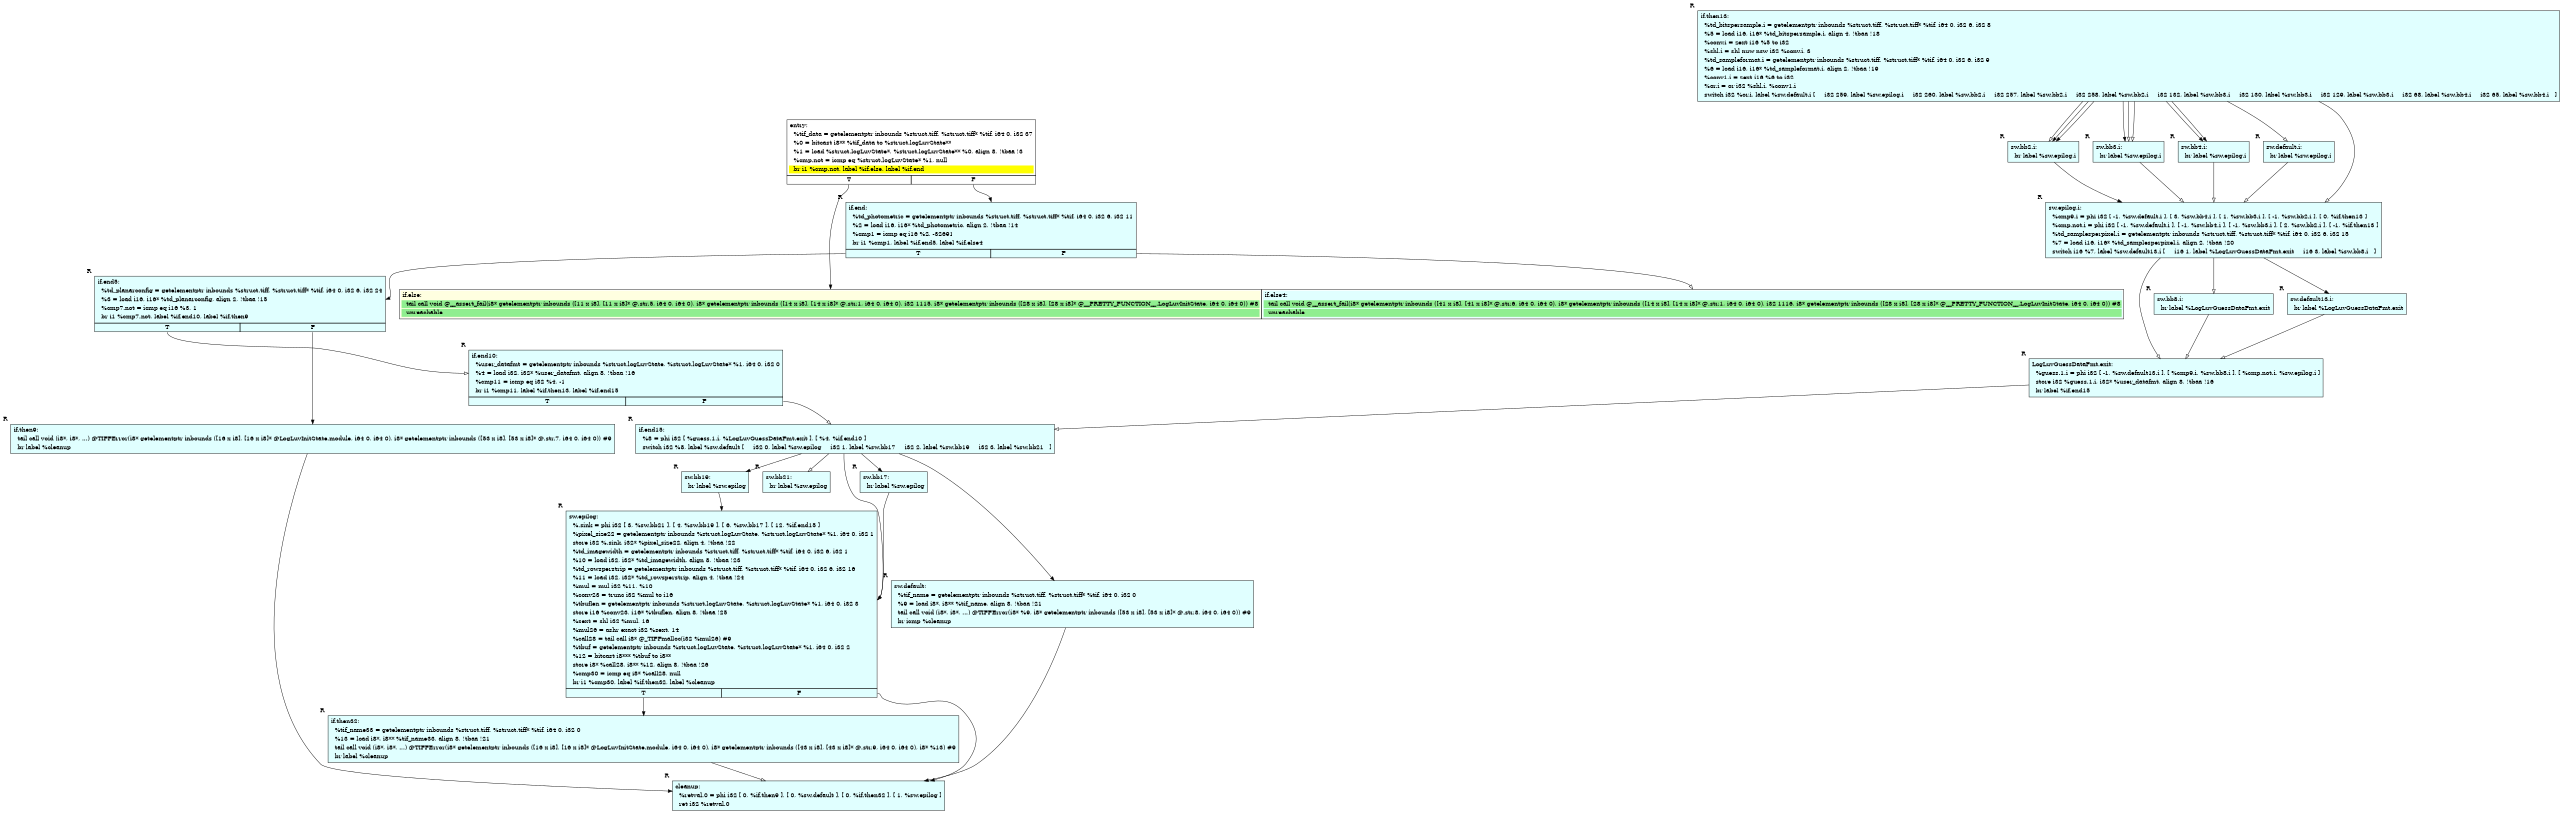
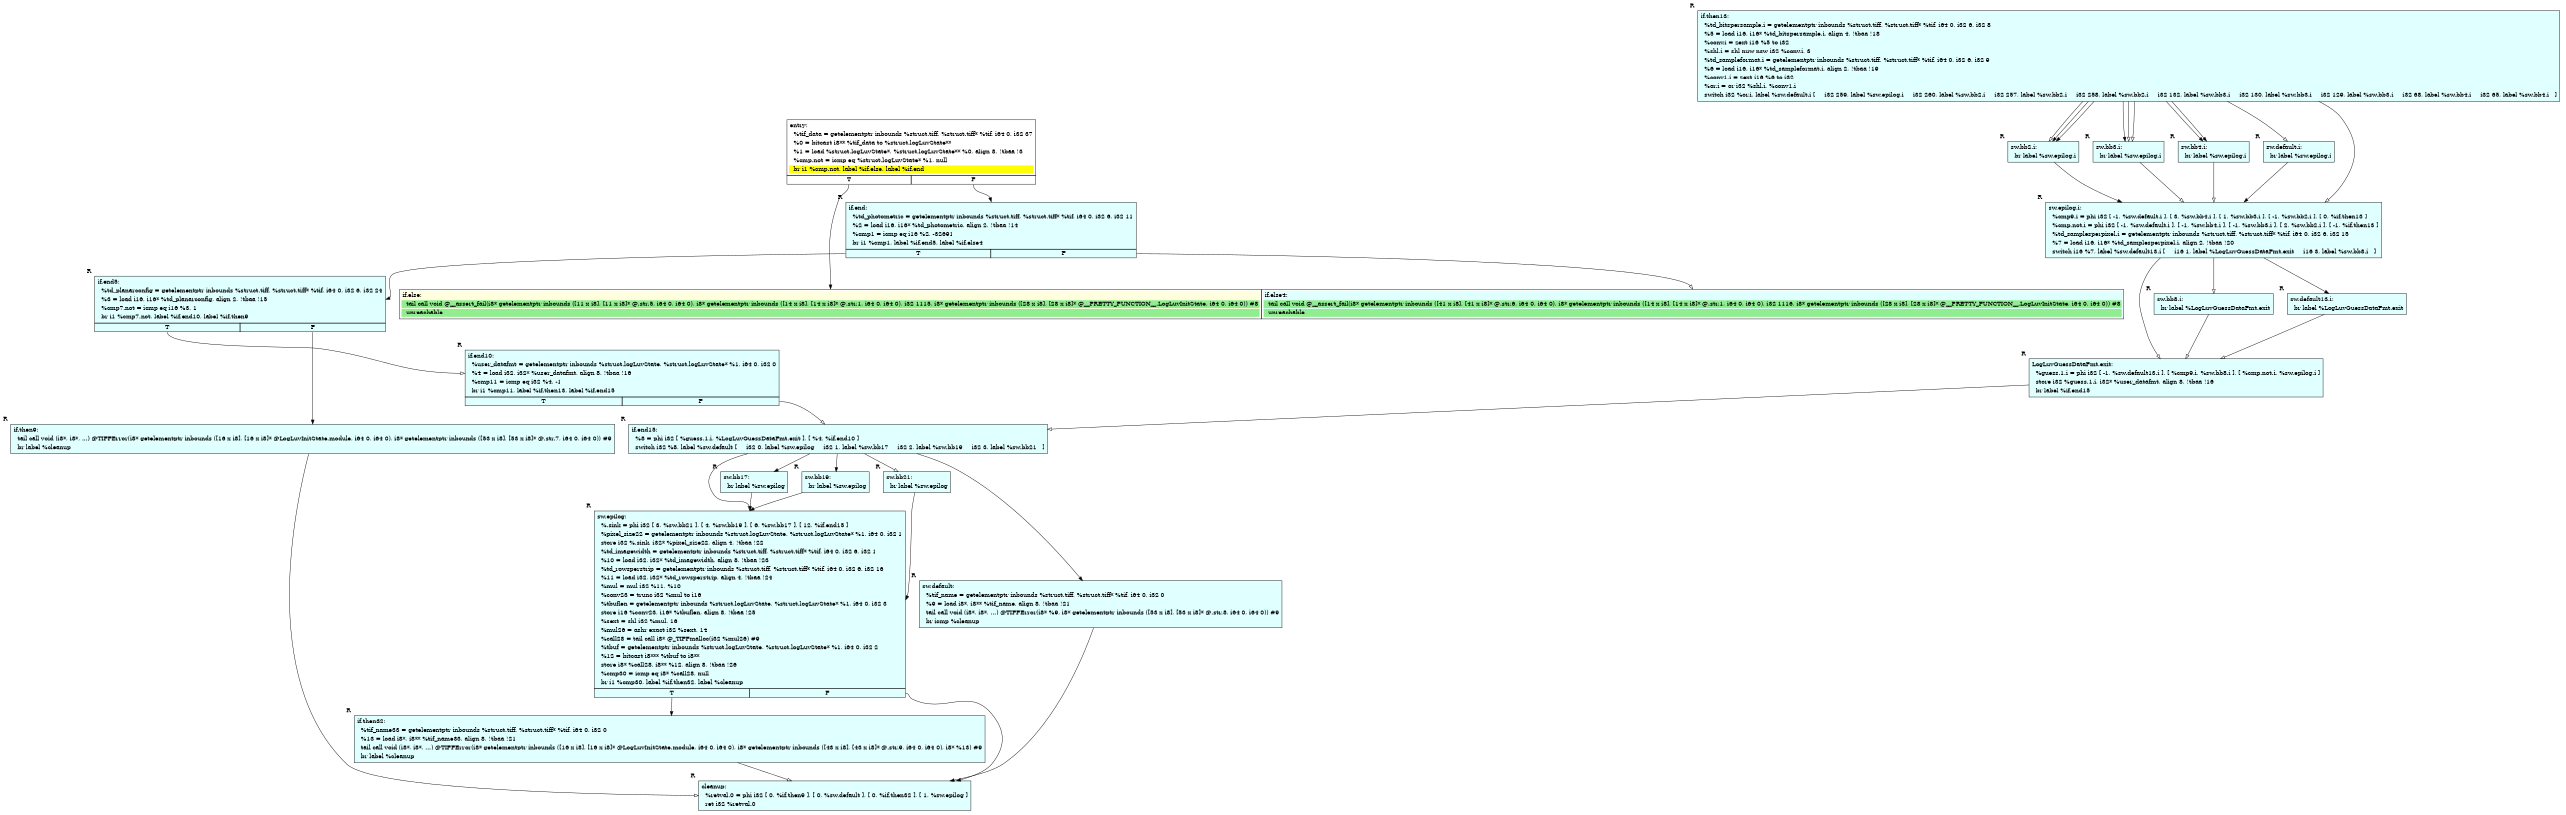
(2268, 181) -> (2268, 181)
none -> (911, 544)
(332, 768) -> (358, 770)
